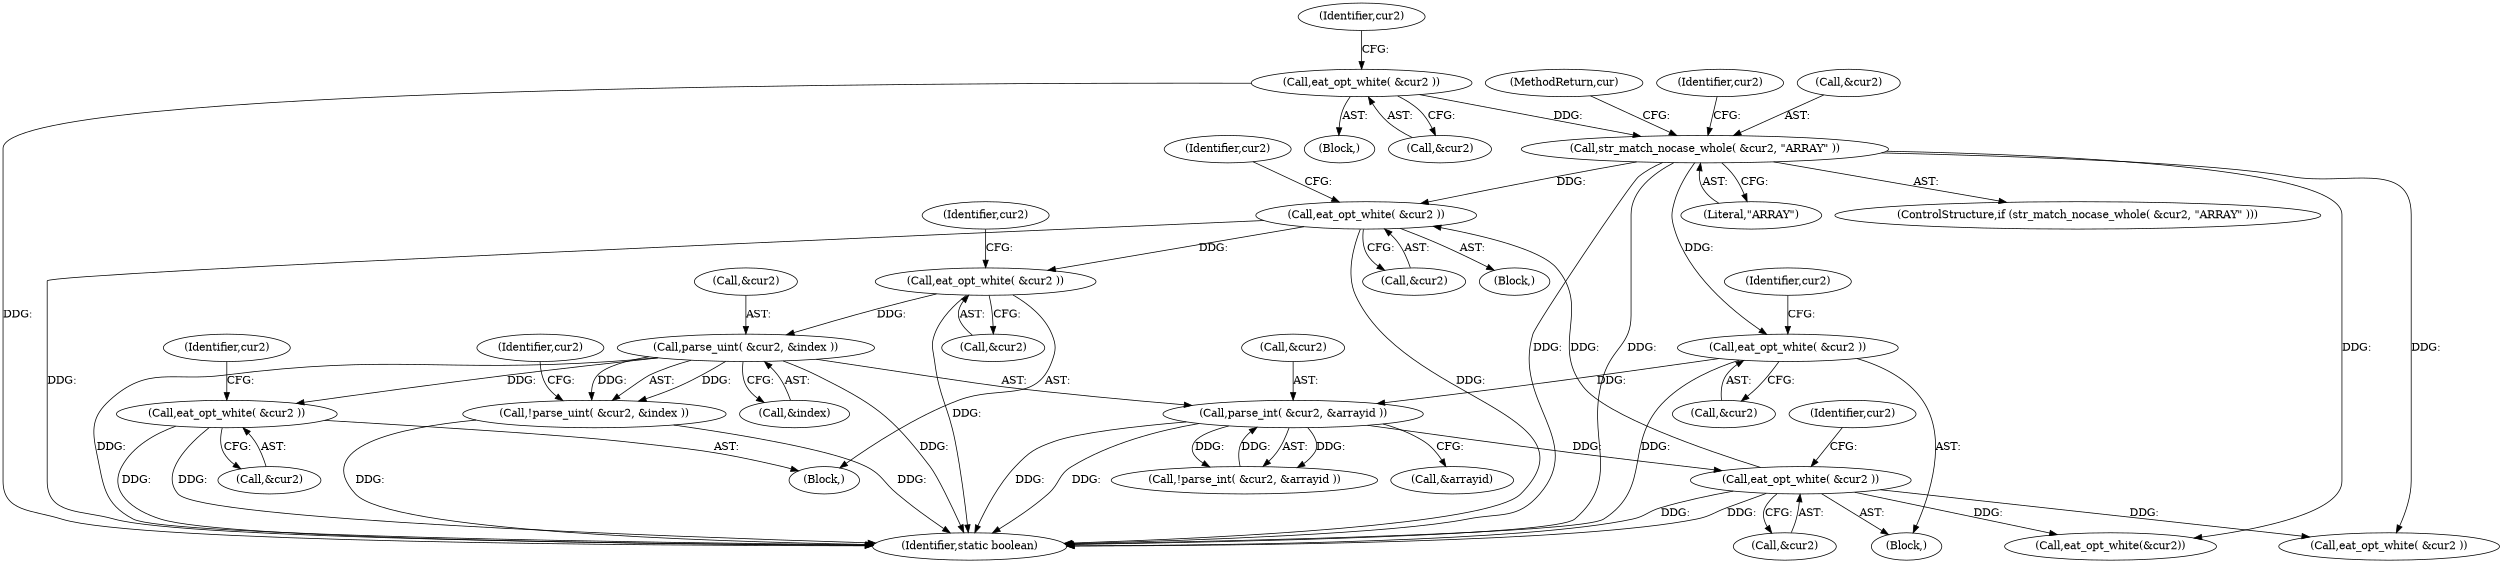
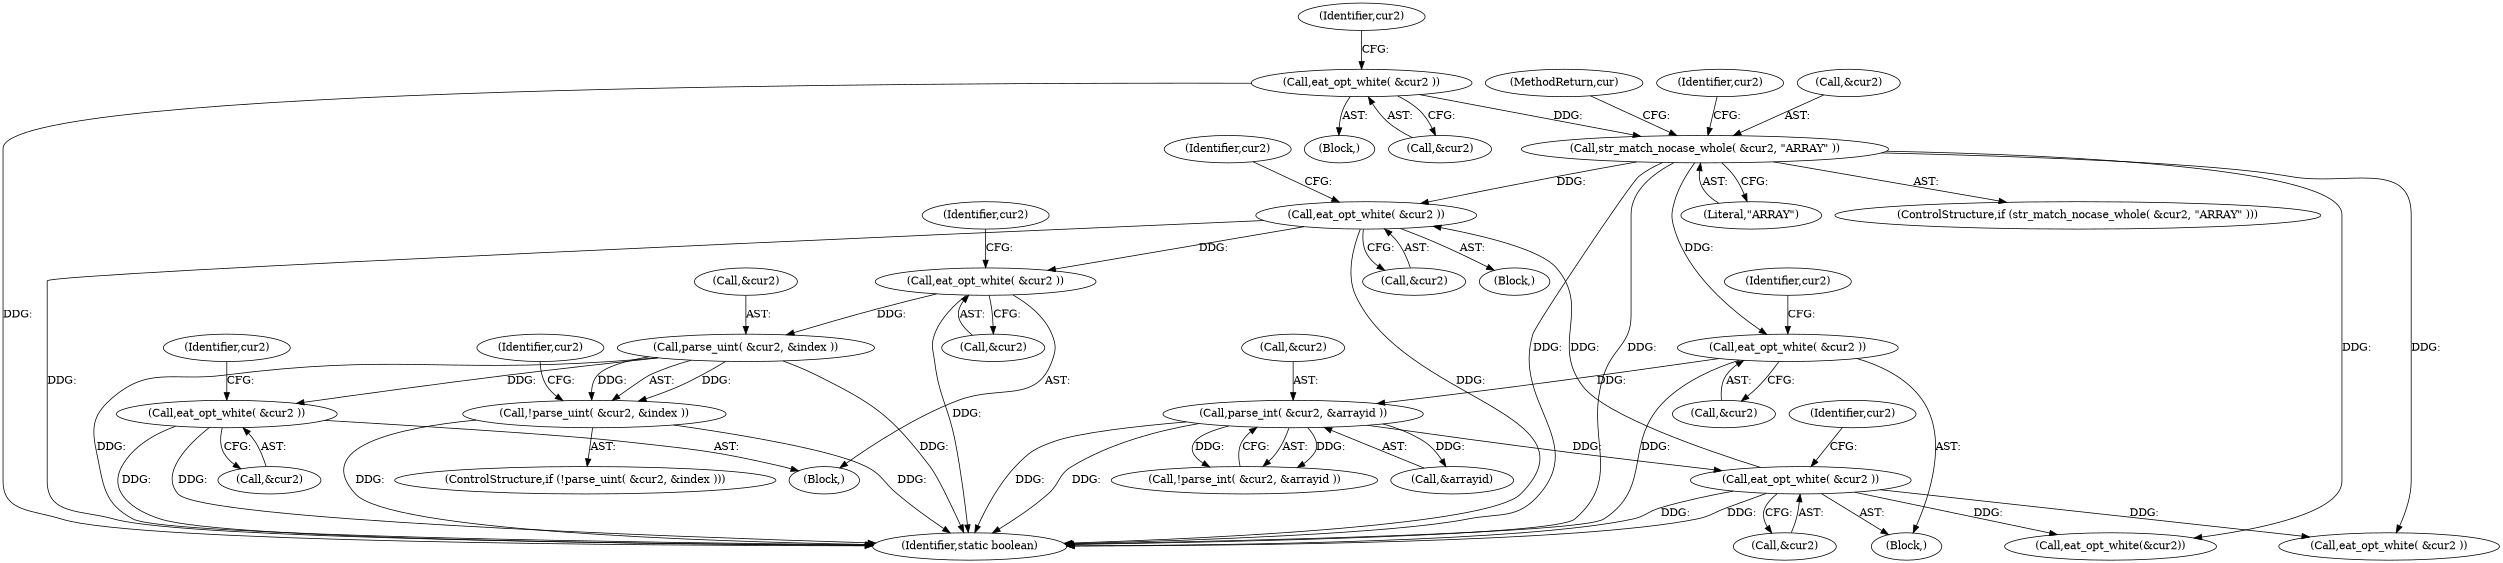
(1000, 386) -> (1378, 449)
(795, 414) -> none
(1258, 447) -> (1258, 447)
(1452, 447) -> (1452, 447)
none -> (585, 480)
